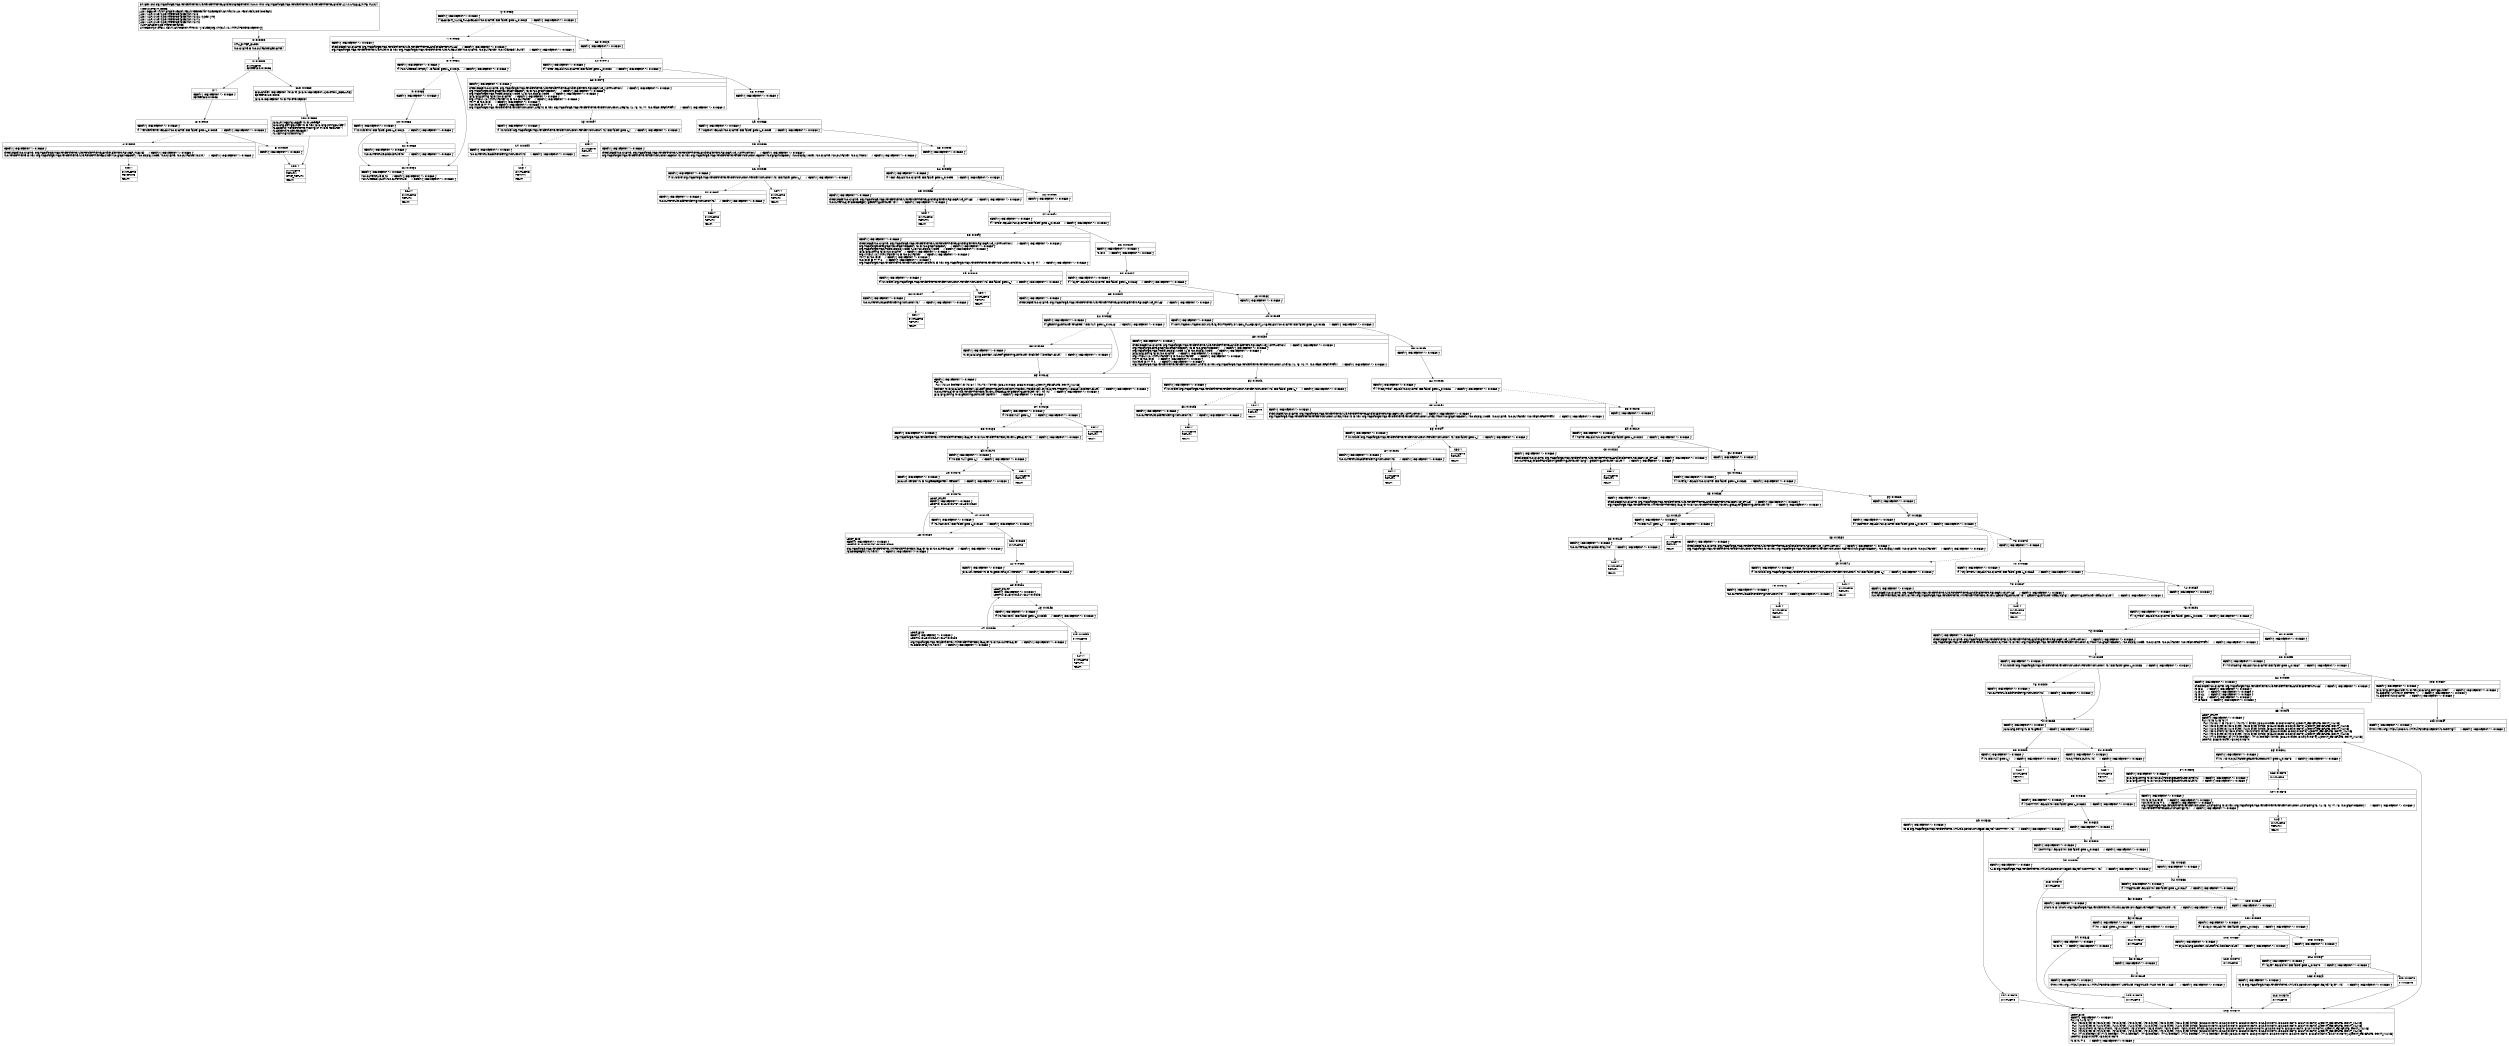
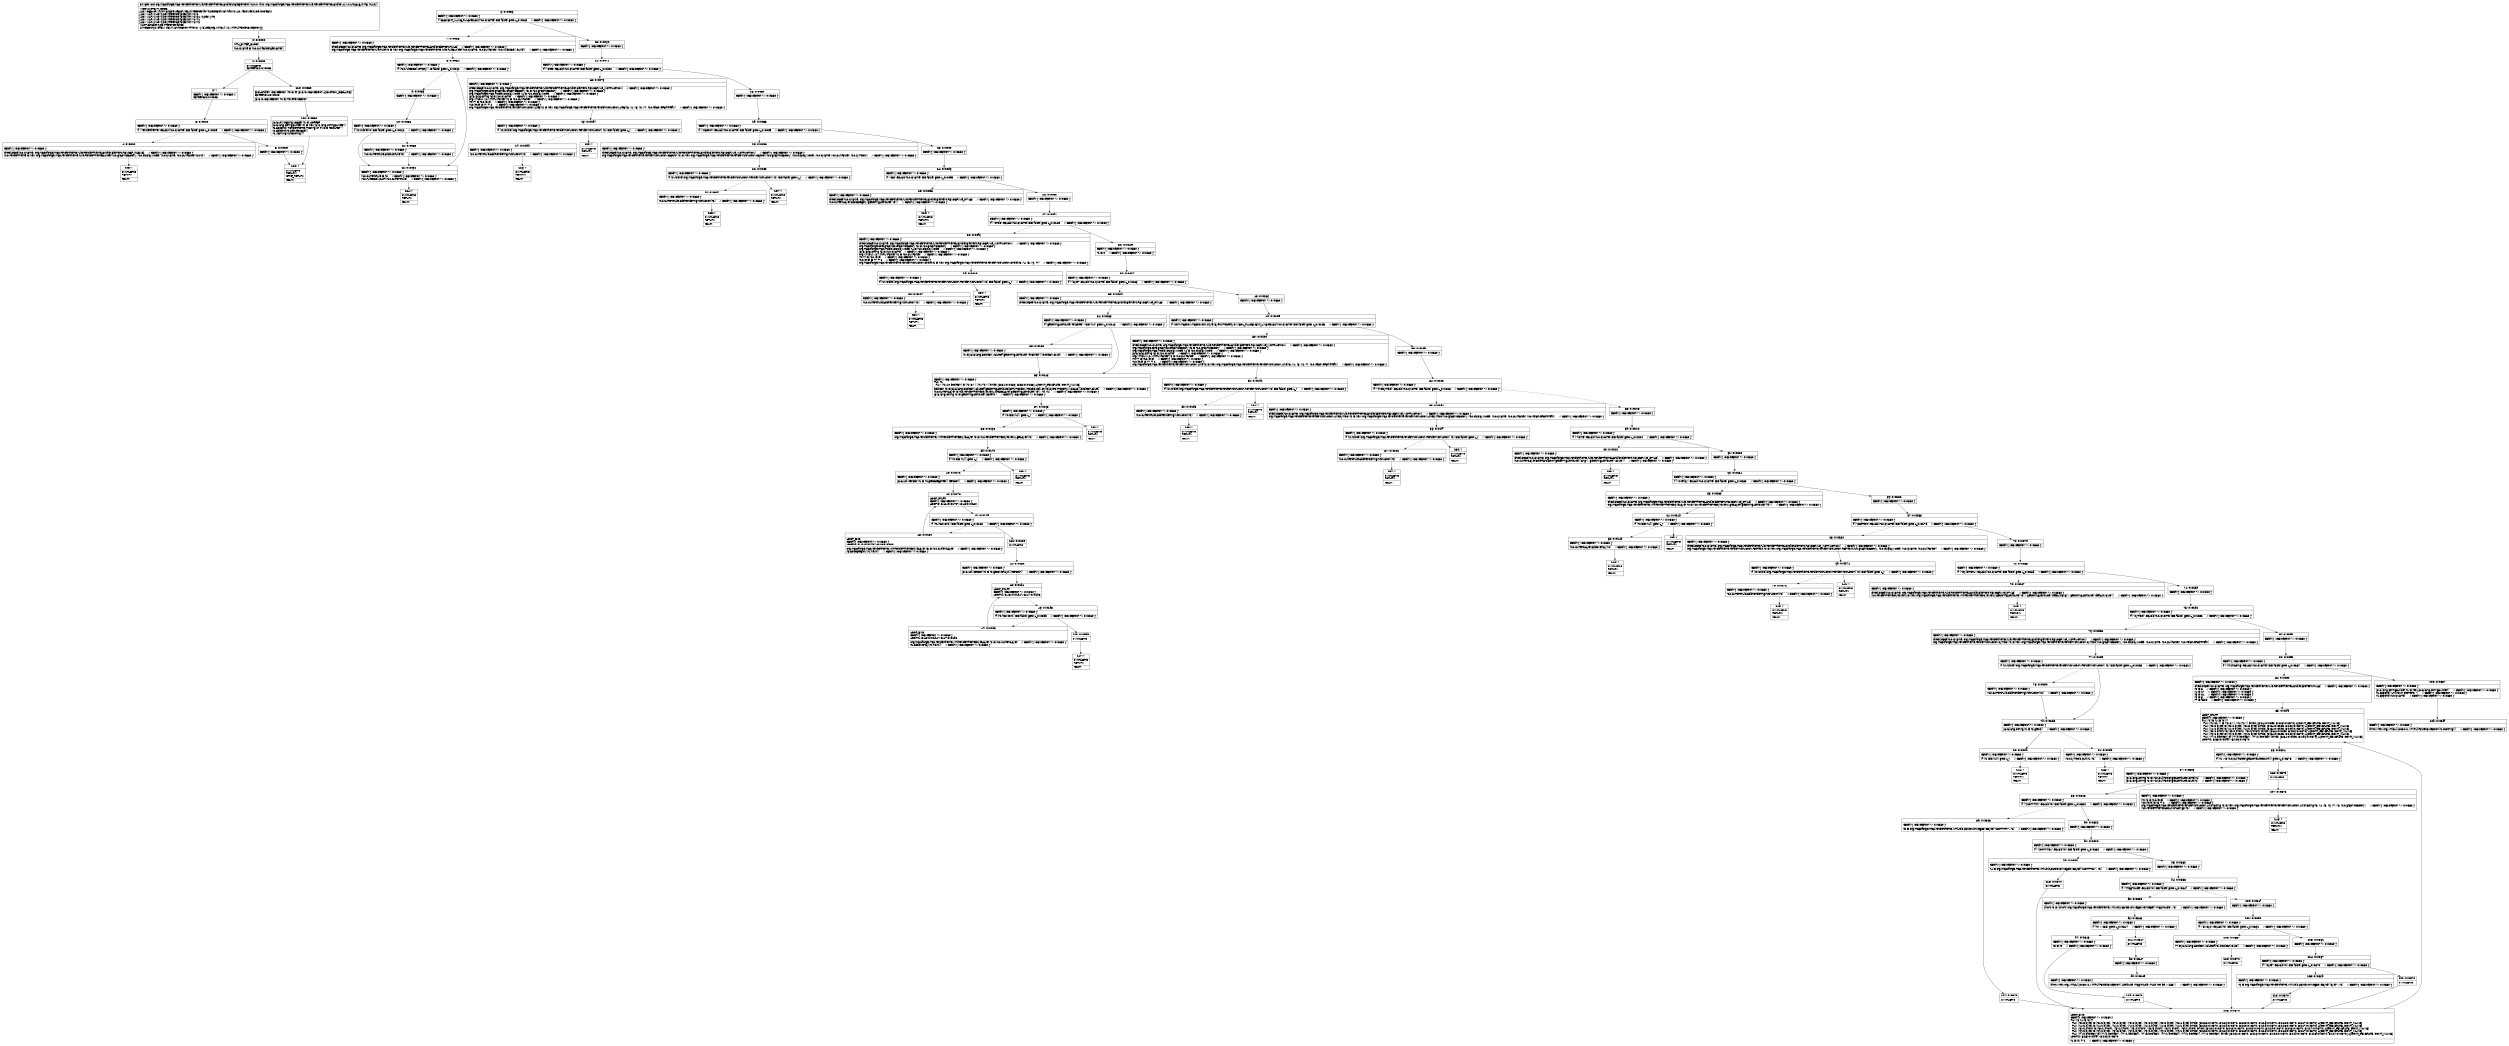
(128, 175) -> (127, 175)
(1980, 556) -> (1879, 531)
